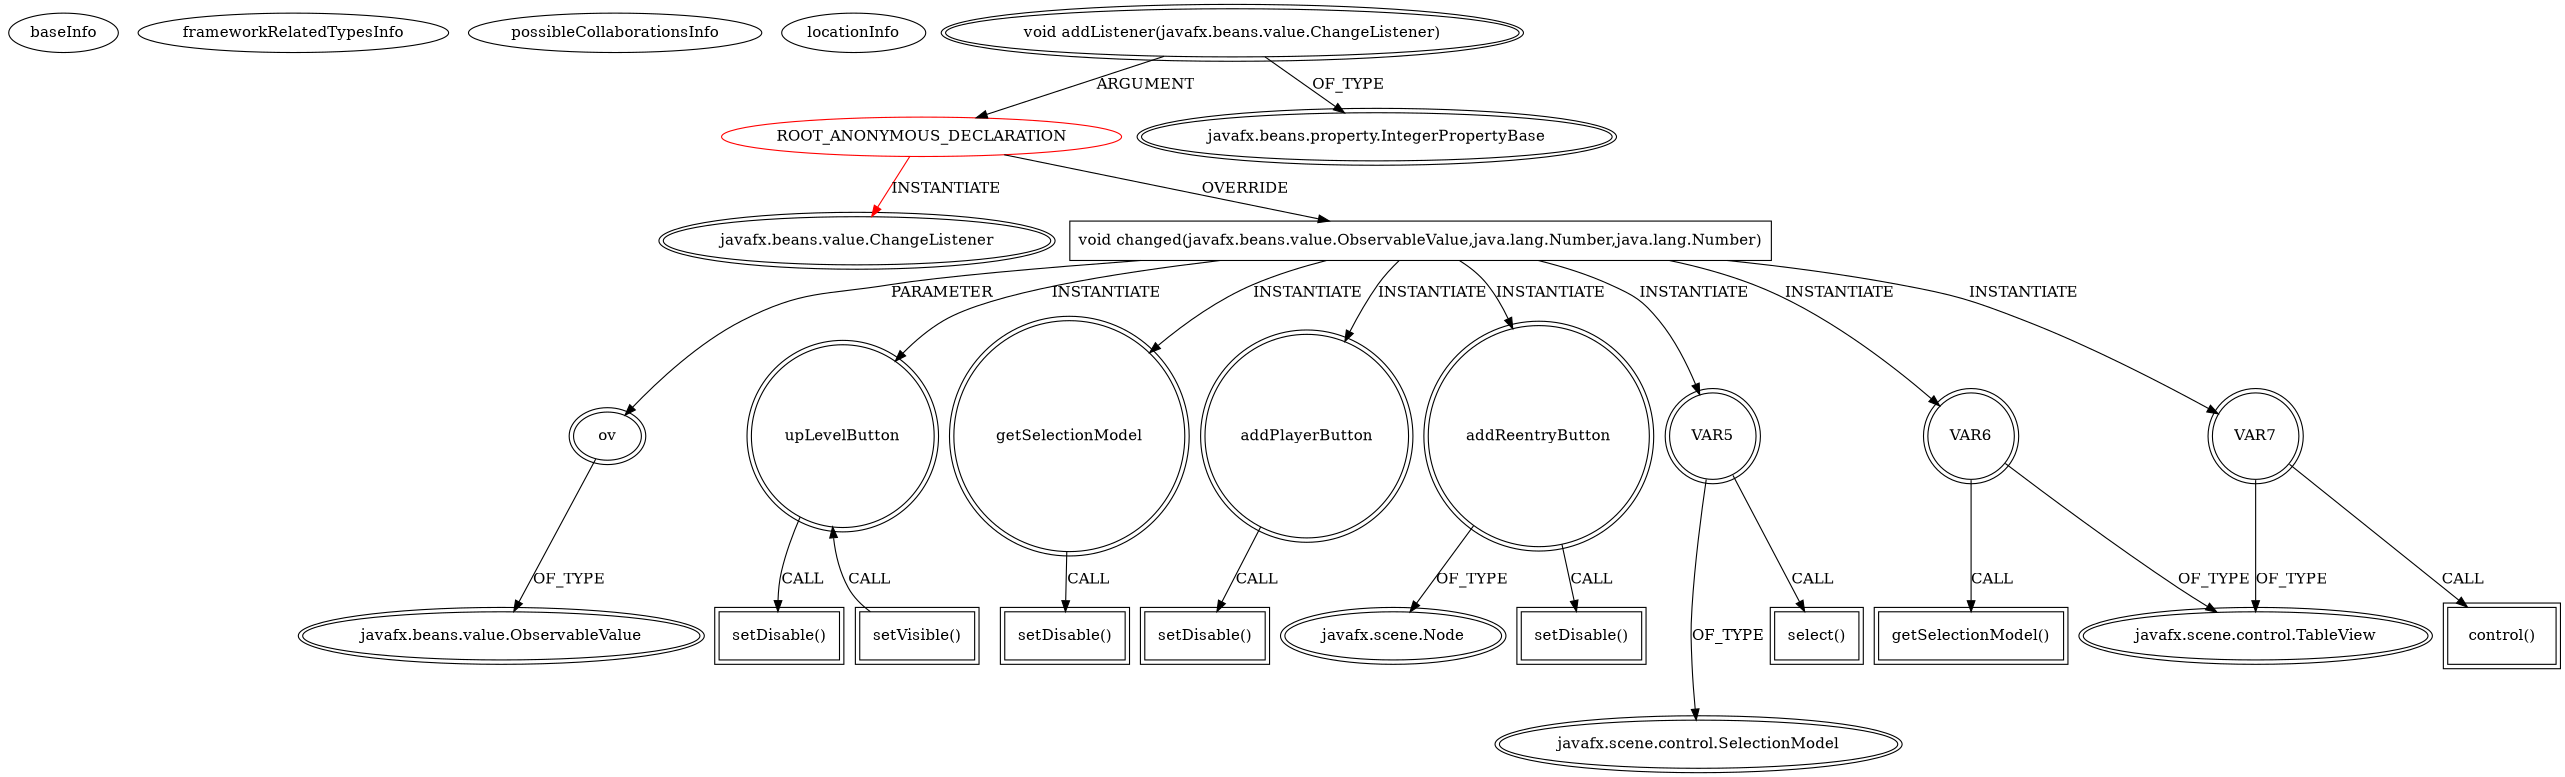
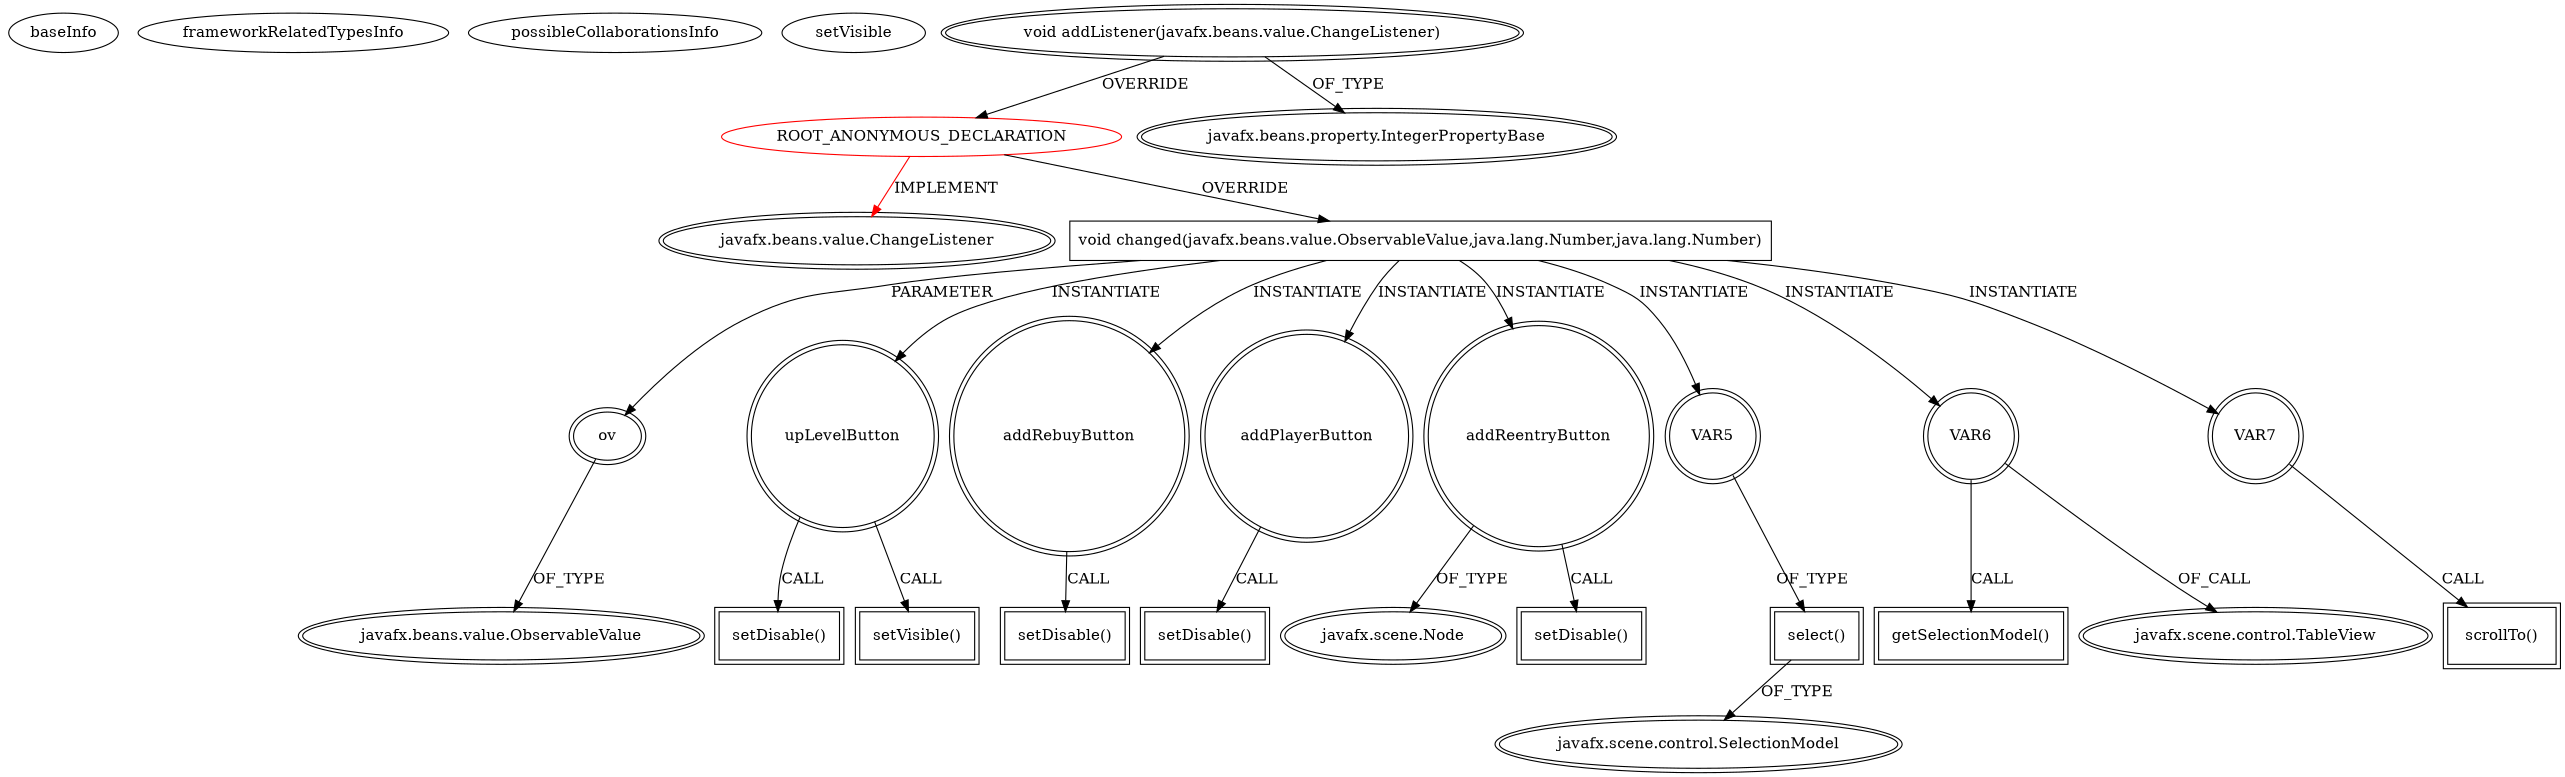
(854, 33) -> (854, 33)
(1146, 85) -> (1146, 85)
(946, 189) -> (946, 189)
(1069, 436) -> (1069, 436)
(2256, 540) -> none
(844, 579) -> (890, 561)
(1813, 580) -> (1813, 580)
(2215, 580) -> (2215, 580)
(1693, 594) -> (1762, 686)
(2502, 636) -> (2502, 636)
